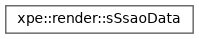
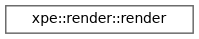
(99, 19) -> (99, 19)
